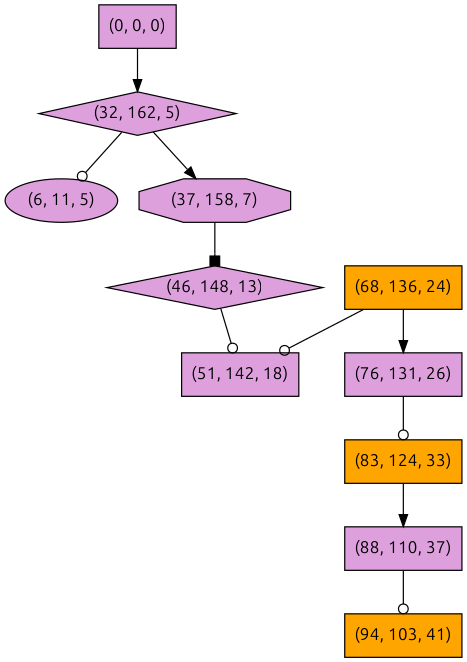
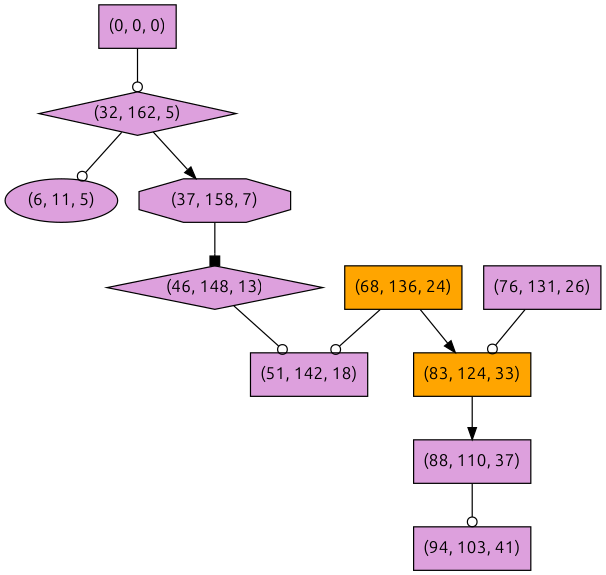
(138, 64) -> (138, 65)
(403, 325) -> (434, 327)
(403, 636) -> (472, 549)
